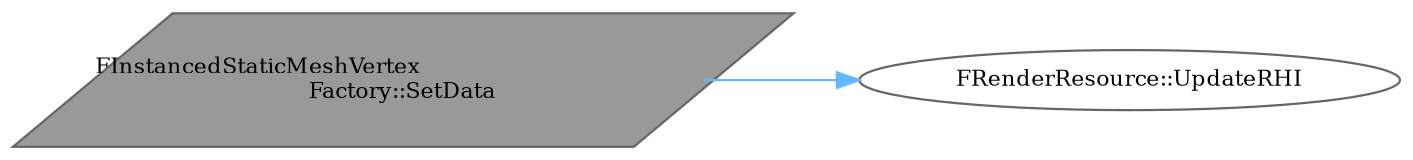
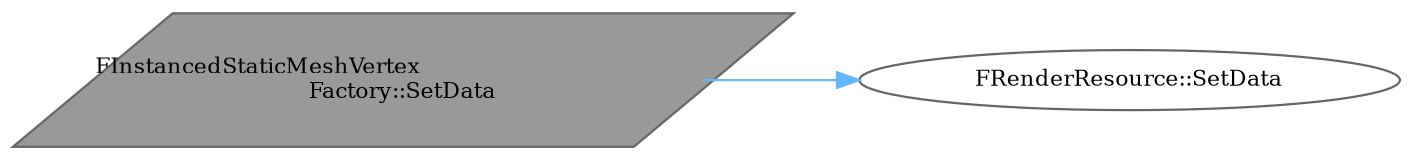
(1130, 80) -> (1130, 80)
